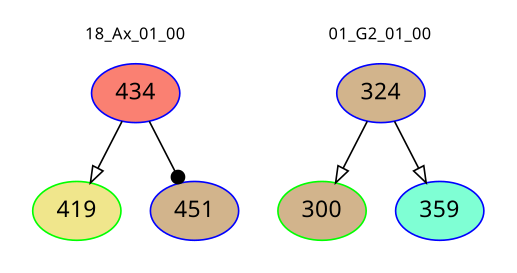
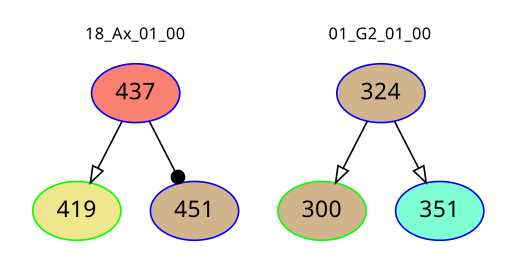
(136, 93) -> (136, 93)
(440, 211) -> (440, 211)
